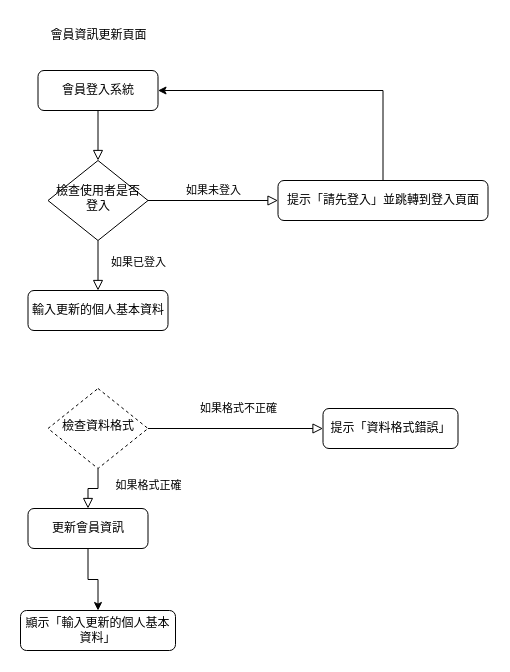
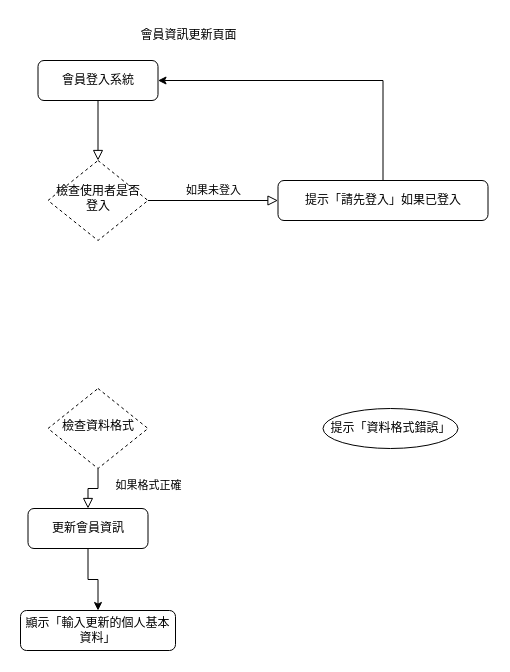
(98, 36) -> (188, 36)
(98, 91) -> (98, 81)
(98, 201) -> (98, 201)
(384, 201) -> (384, 201)
(98, 260) -> none
(98, 311) -> none
(230, 429) -> none
(391, 429) -> (391, 429)
